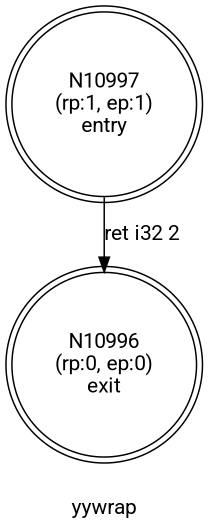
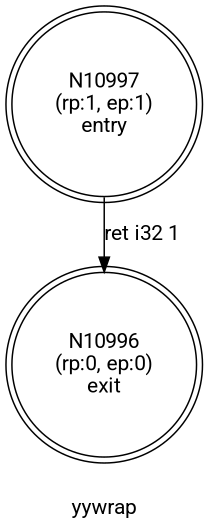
(142, 234) -> (142, 234)
